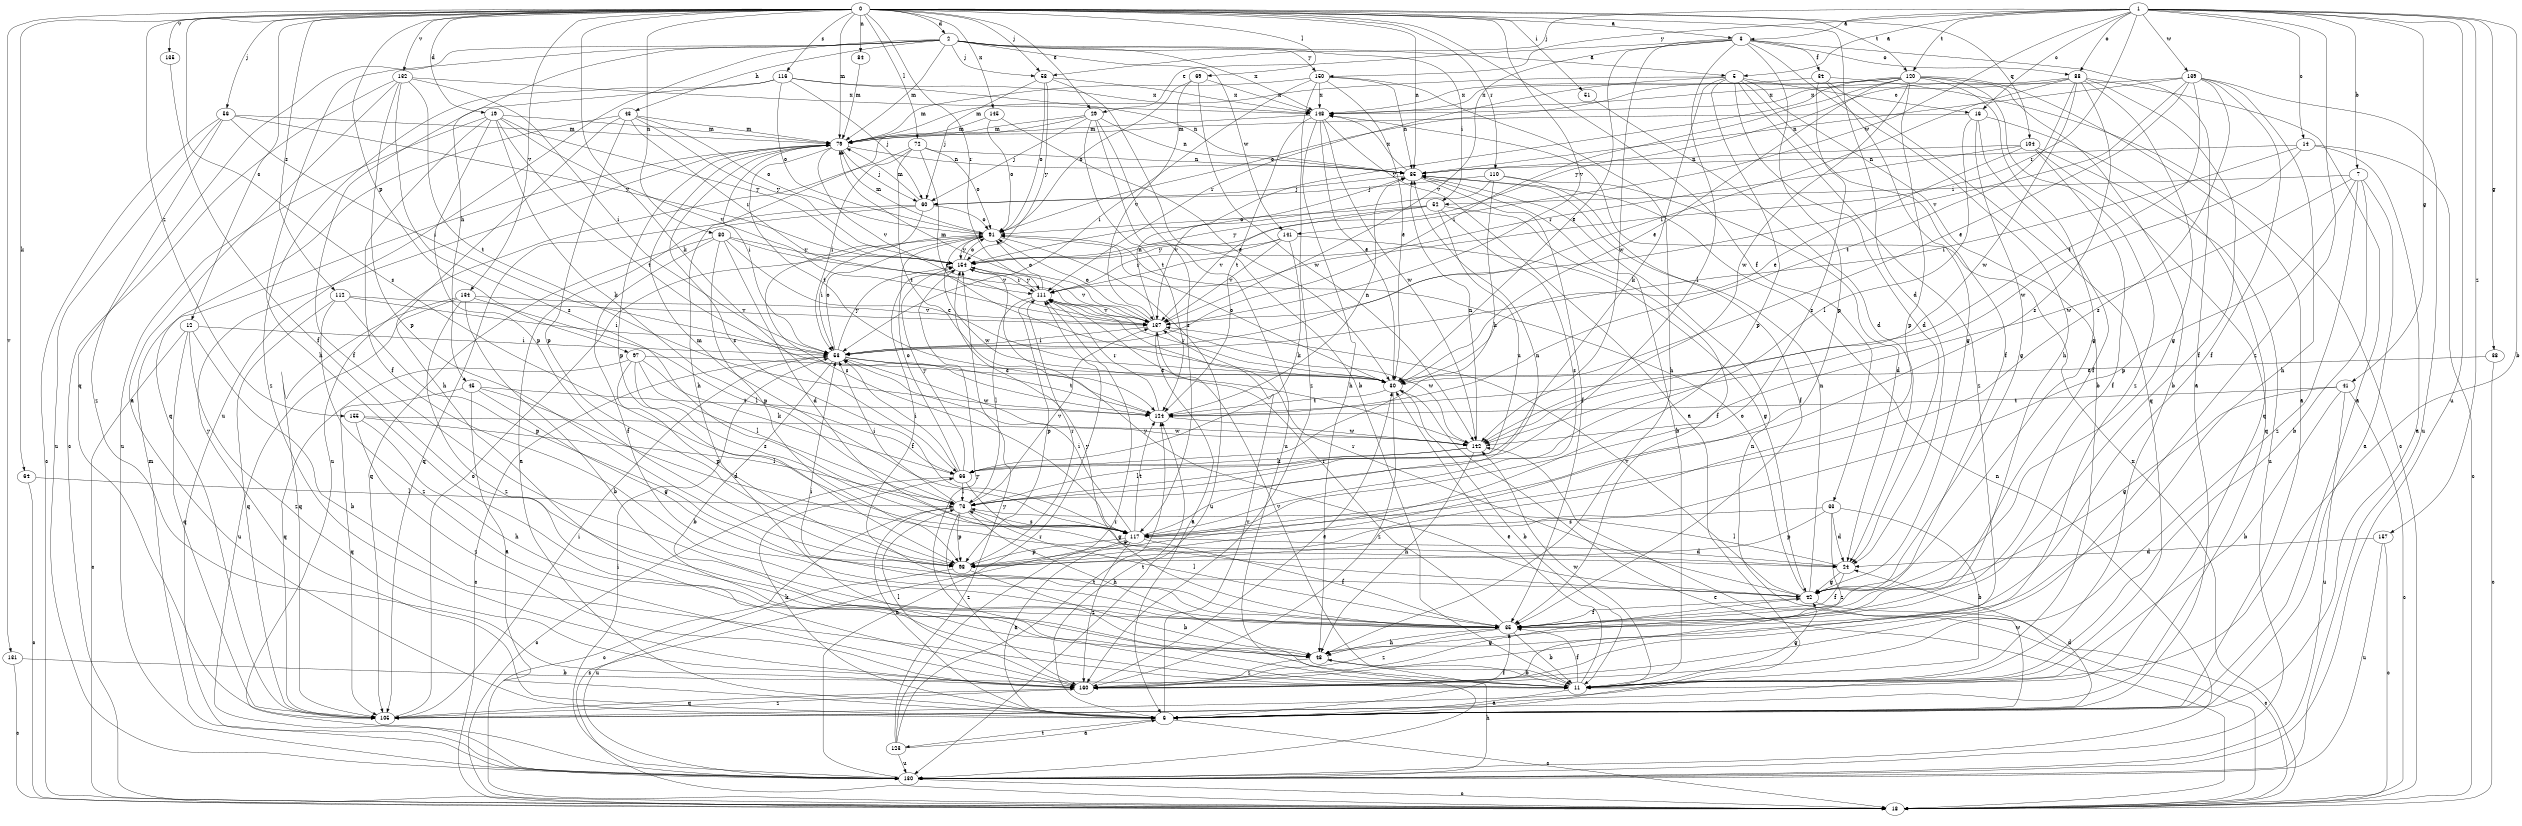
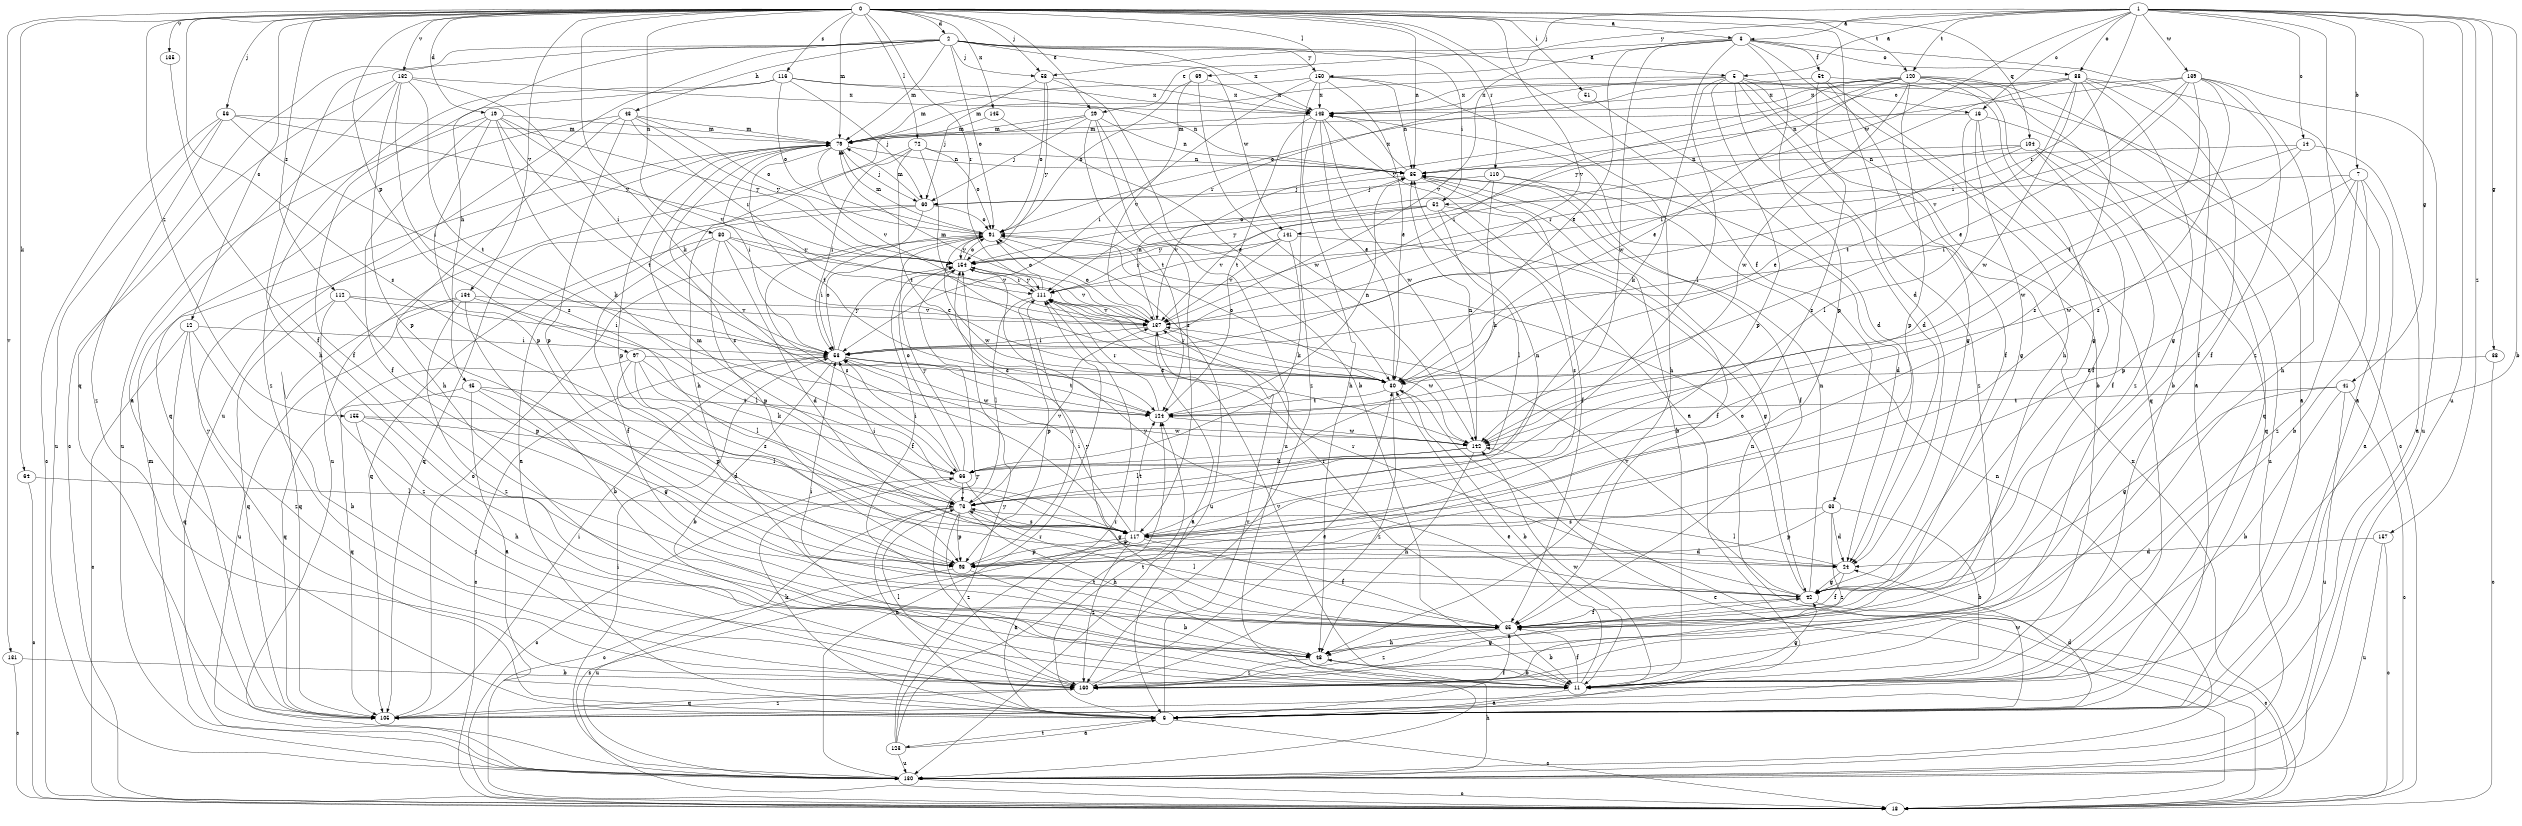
(861, 58) -> none
(1821, 77) -> (1821, 77)
(1009, 173) -> (976, 139)
(1519, 356) -> (1519, 356)
(2472, 701) -> none
